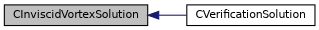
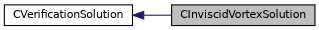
(173, 15) -> (158, 15)
